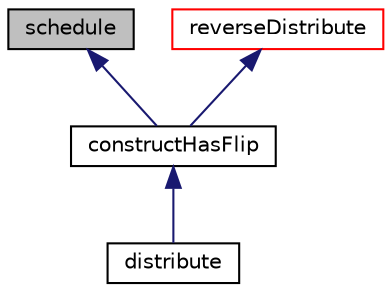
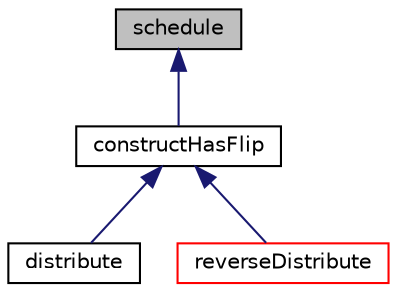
(218, 96) -> (238, 213)
